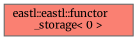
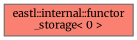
(69, 20) -> (69, 20)
